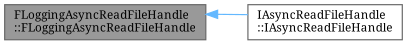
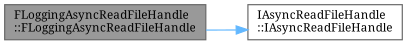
(233, 14) -> (221, 30)
